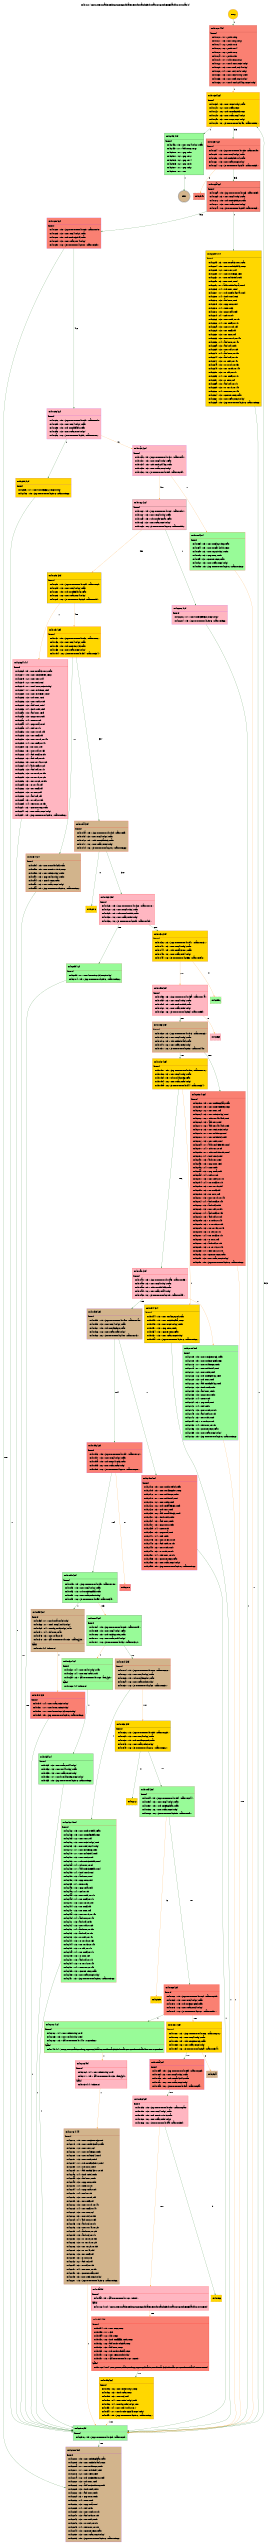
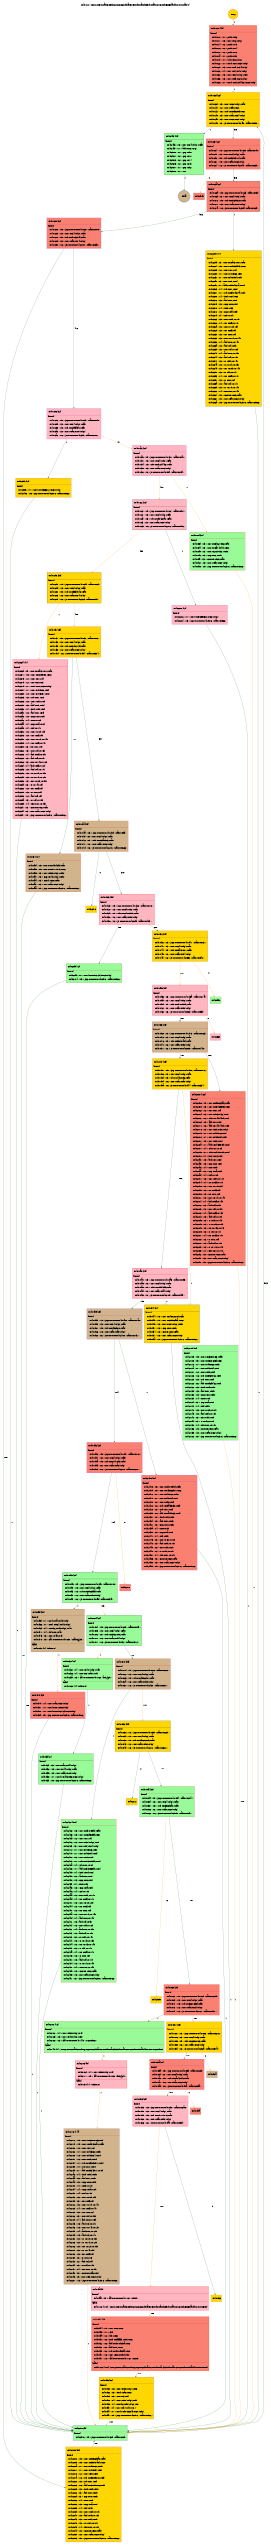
(184, 196) -> (184, 196)
(207, 1317) -> (165, 1301)
none -> (196, 2111)
(99, 2443) -> (93, 2444)
(94, 2494) -> (94, 2494)
